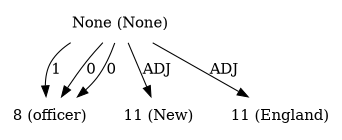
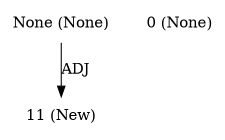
none -> (179, 23)
(50, 116) -> none
(280, 116) -> none
